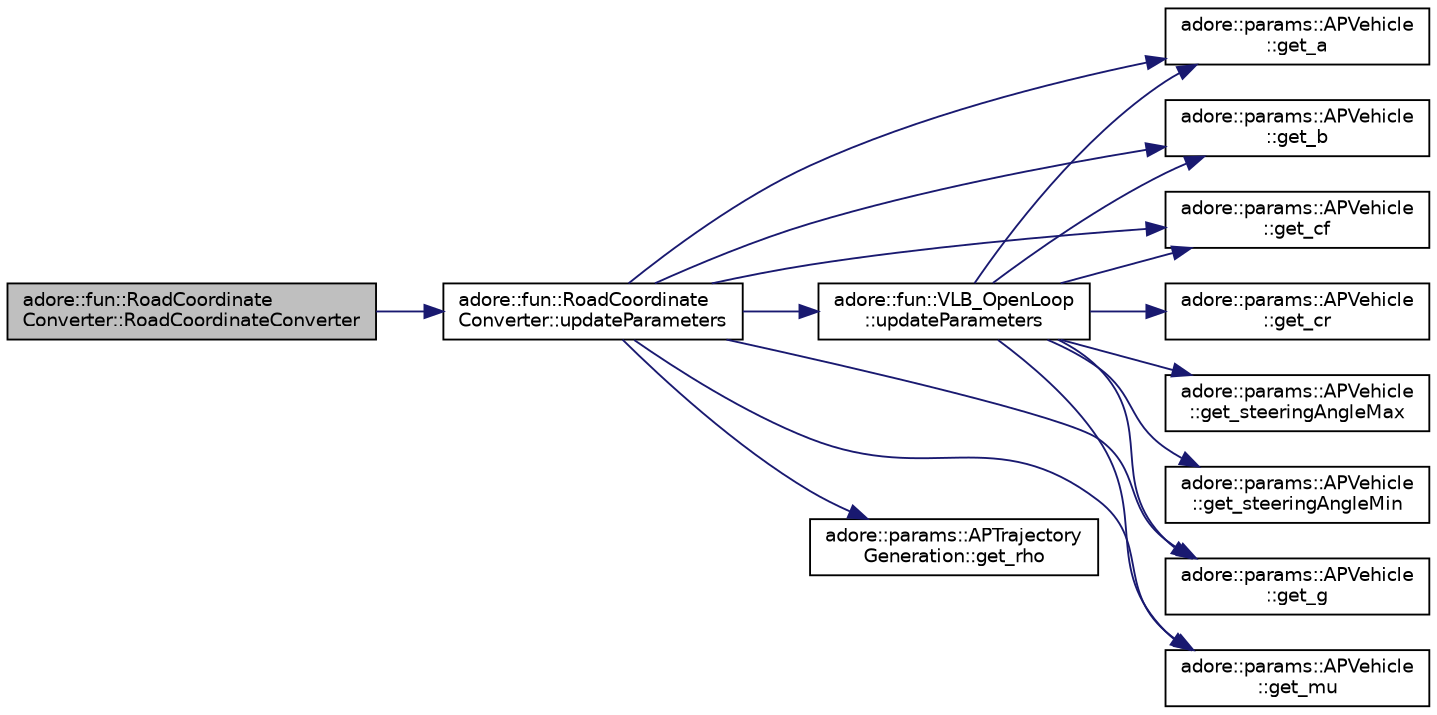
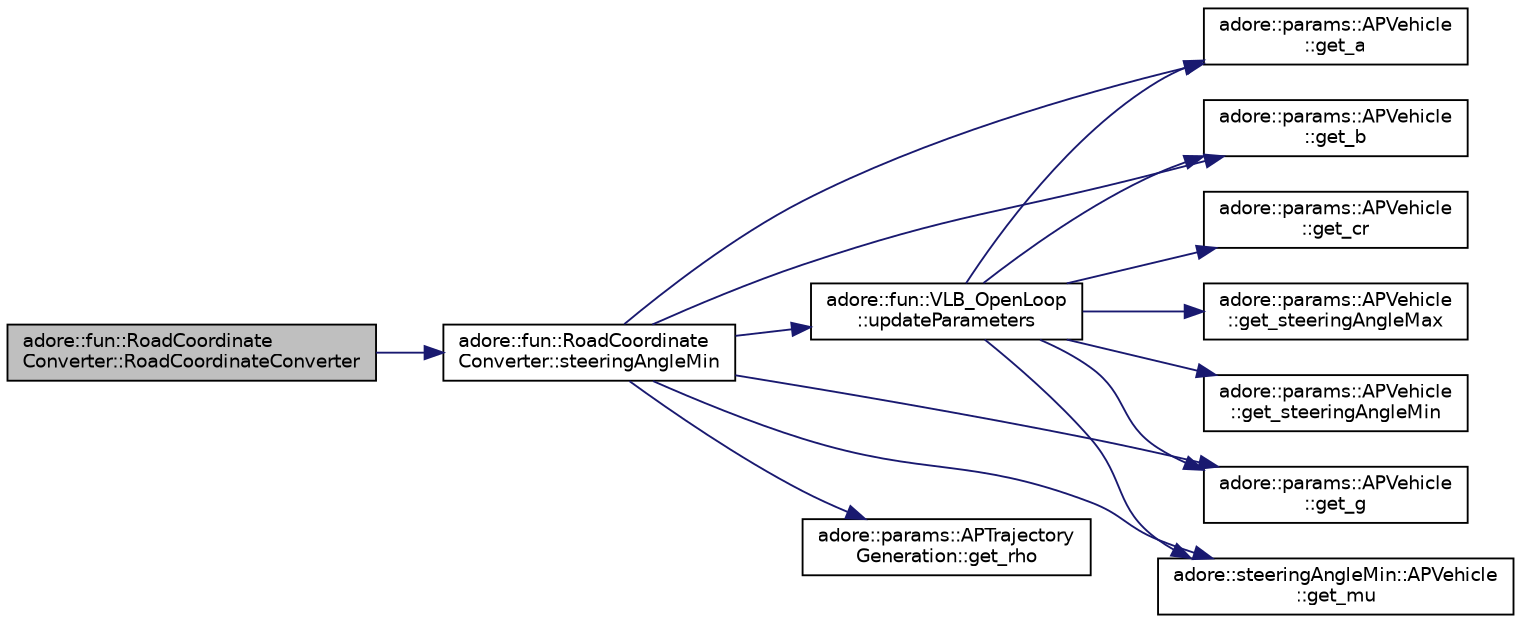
(1297, 220) -> none
(593, 311) -> (589, 353)
(1297, 678) -> (1336, 587)
